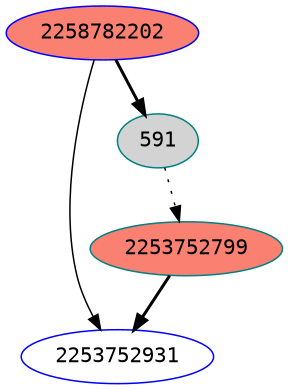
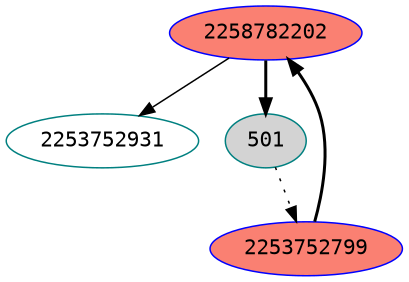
(158, 141) -> (266, 141)
(186, 249) -> (306, 249)
(156, 296) -> (325, 144)
(117, 357) -> (102, 141)
